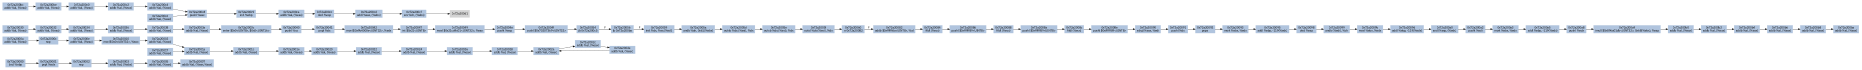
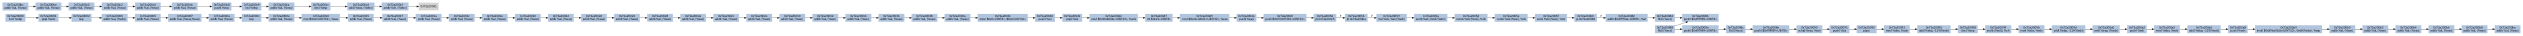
(179, 10) -> (165, 6)
(414, 14) -> (395, 6)
none -> (204, 18)
(989, 29) -> (1680, 24)
(178, 46) -> (377, 18)
(585, 50) -> (775, 18)
